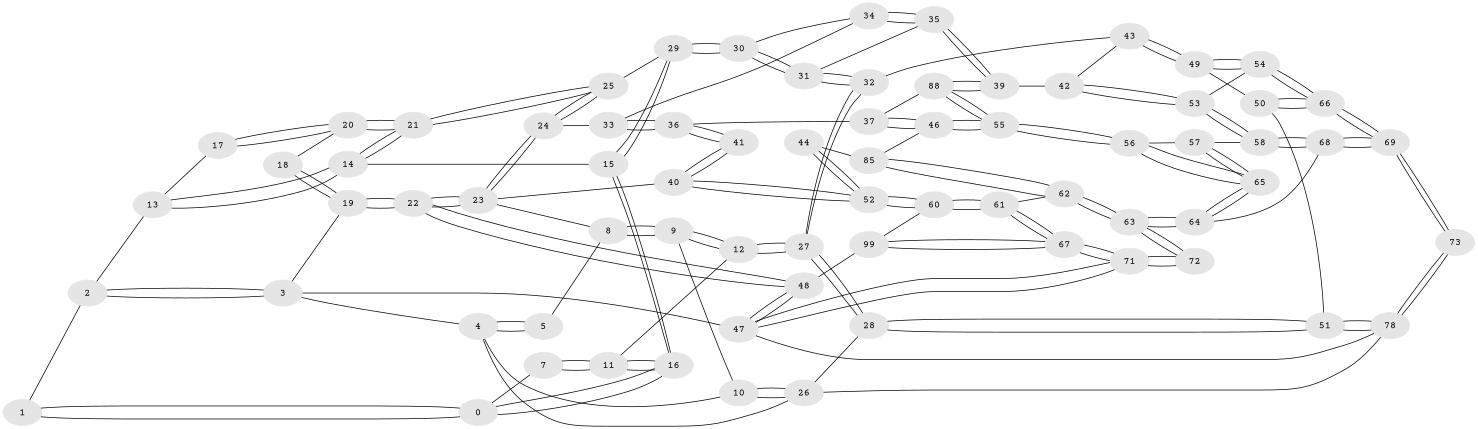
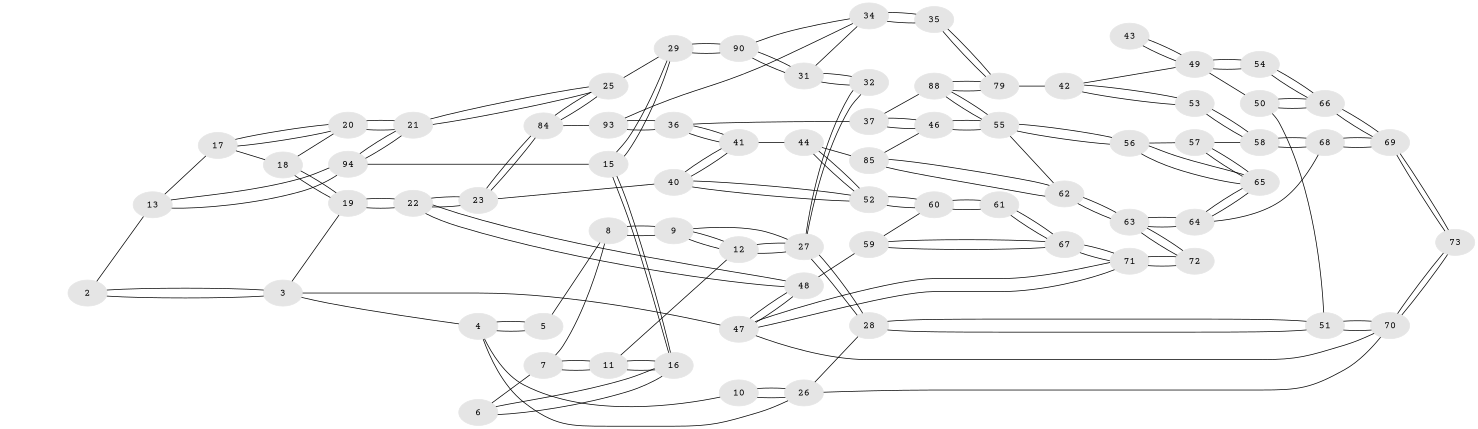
(739, 48) -> (739, 48)
(869, 48) -> (836, 46)
(997, 51) -> none
(1097, 61) -> (1130, 75)
(999, 86) -> (999, 86)
(1223, 87) -> none
(609, 125) -> (609, 125)
(543, 126) -> (543, 126)
none -> (771, 143)
none -> (250, 155)
(348, 164) -> (348, 164)
(1032, 199) -> (1032, 160)
(543, 216) -> (583, 307)
(869, 245) -> (869, 245)
(705, 312) -> (741, 228)
(1390, 326) -> (1390, 326)
(22, 412) -> none
(478, 412) -> (478, 412)
